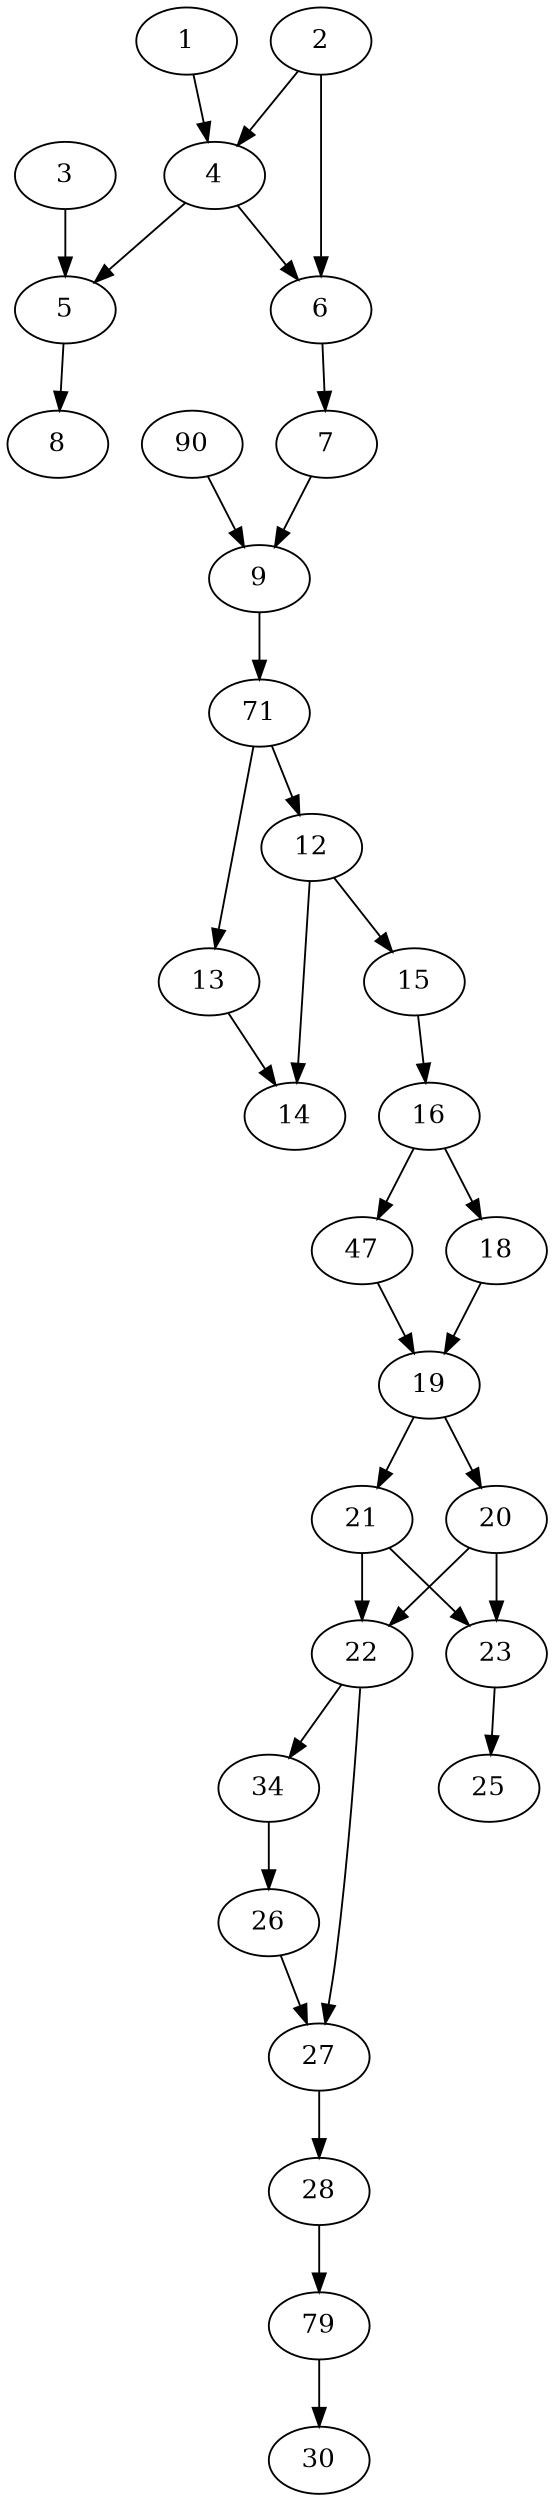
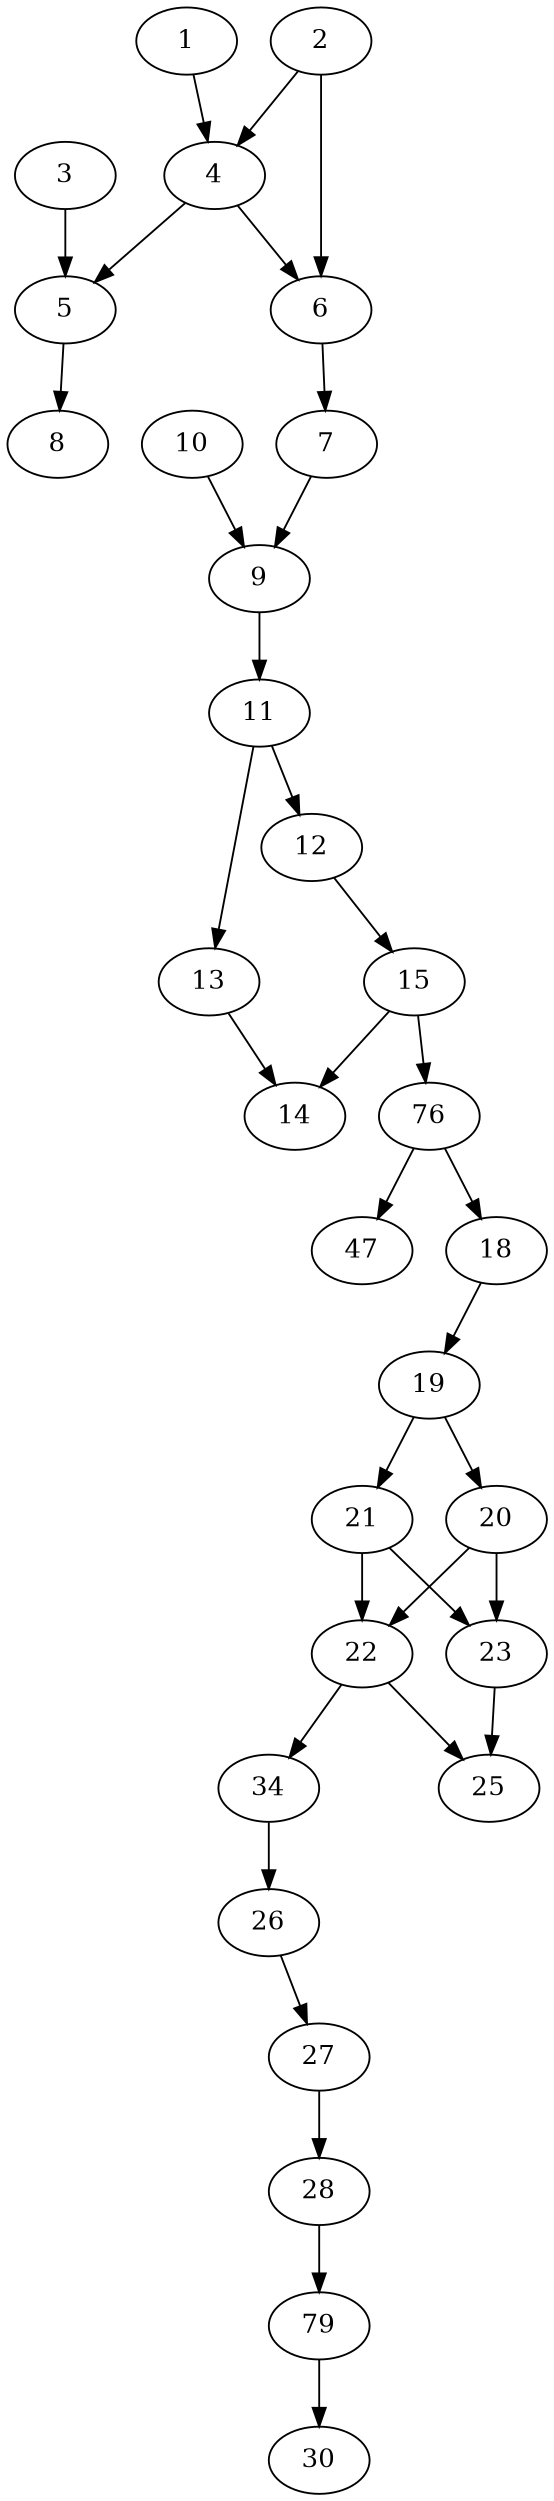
(192, 444) -> (192, 444)
(259, 713) -> (259, 713)
(304, 972) -> (361, 1042)
(429, 1116) -> (429, 1116)
(391, 1310) -> none
(348, 1847) -> (419, 1714)
